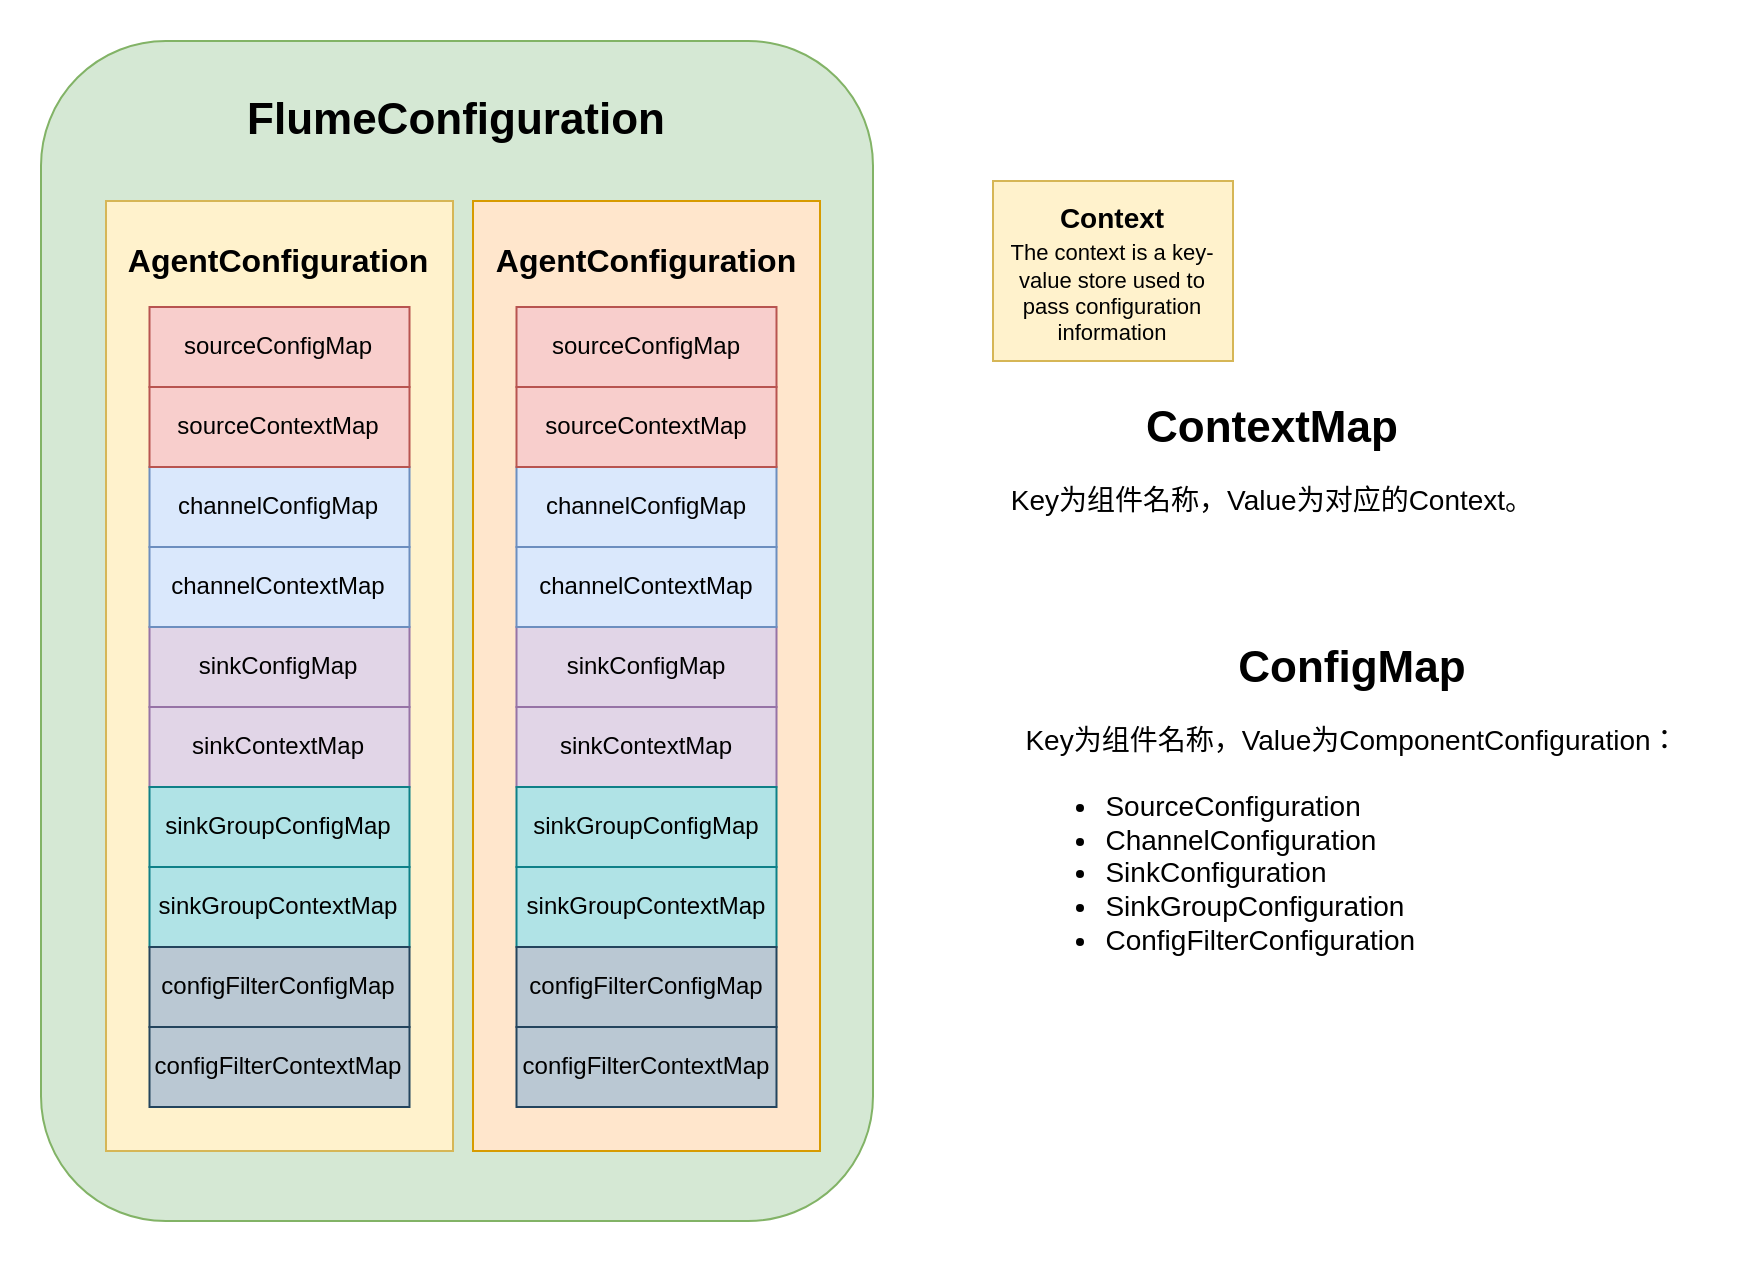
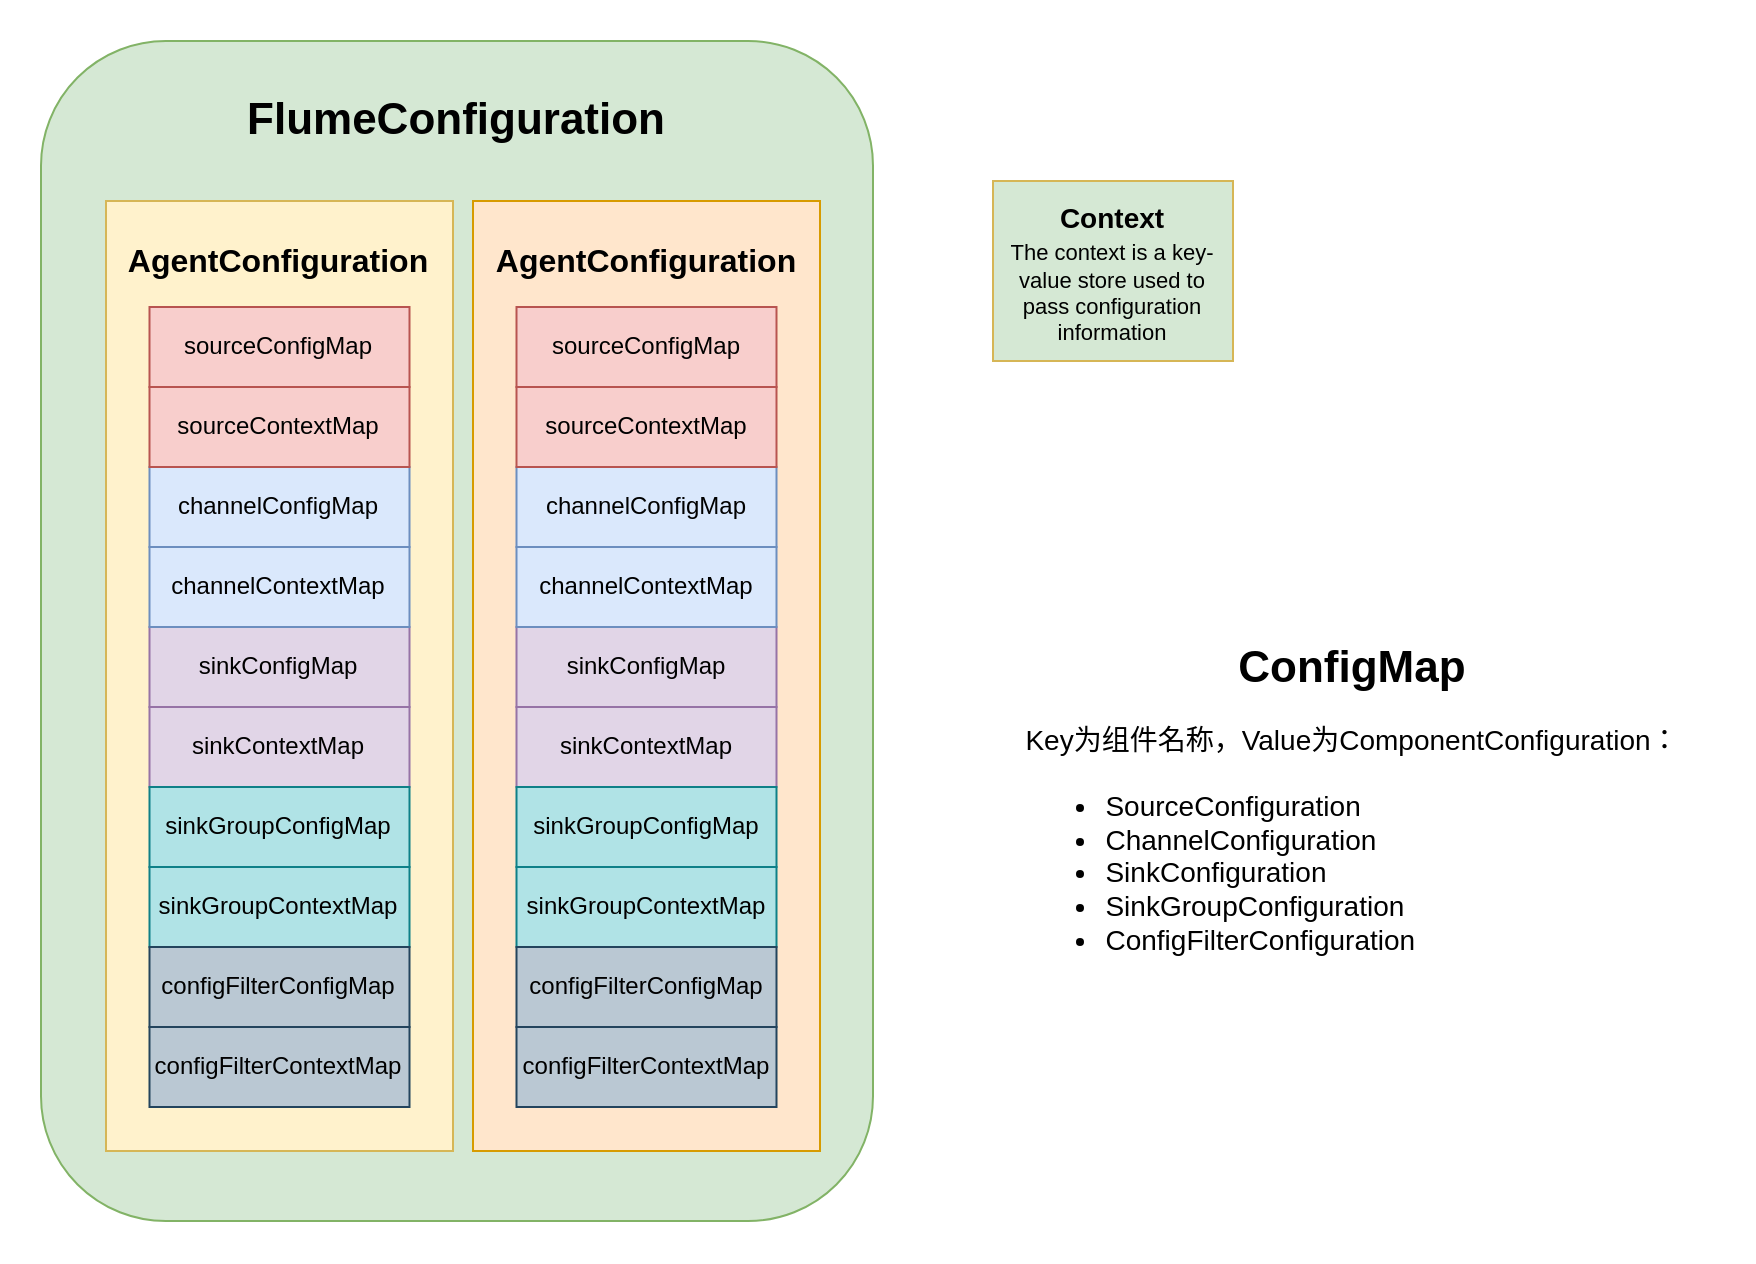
(1113, 271) -> (1113, 271)
(1273, 488) -> none
